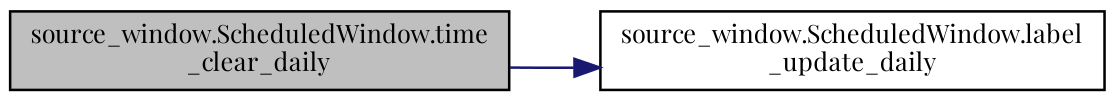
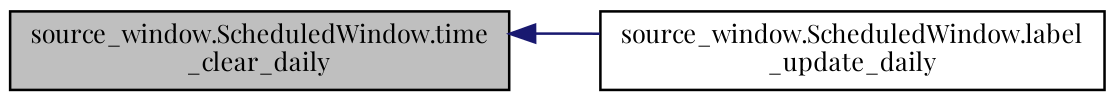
(542, 68) -> (568, 34)
